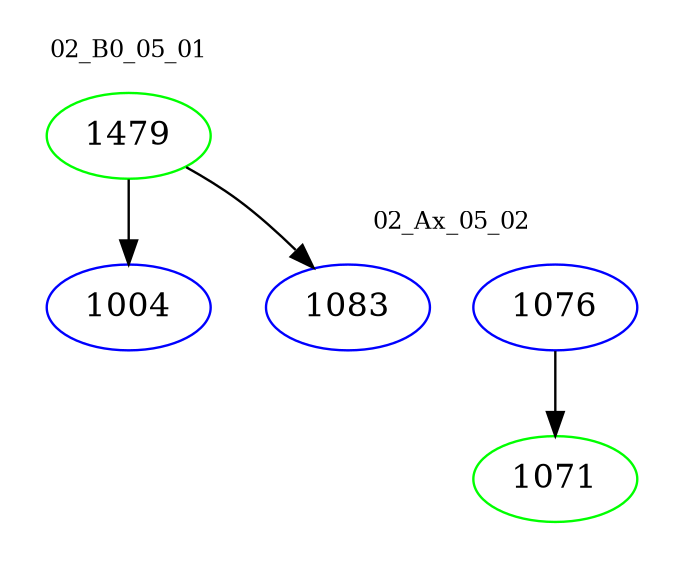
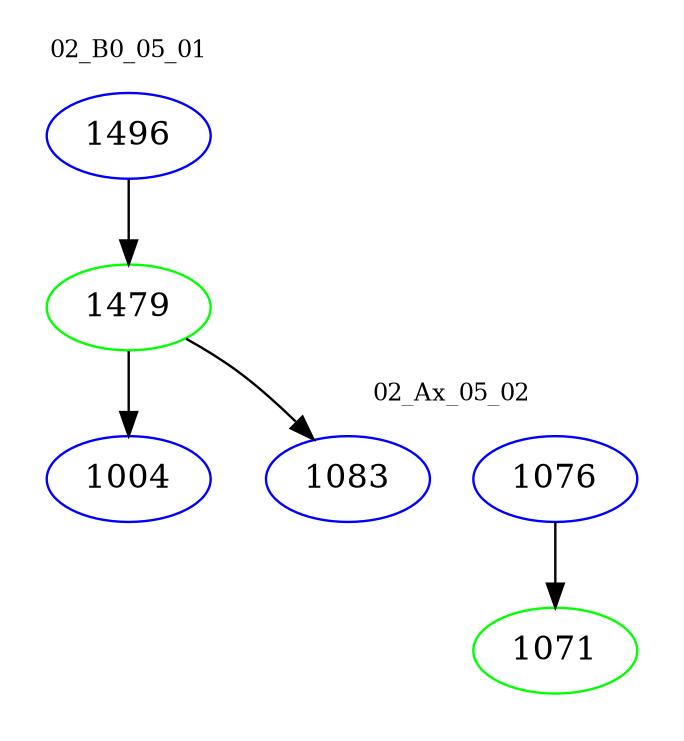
none -> (129, 136)
